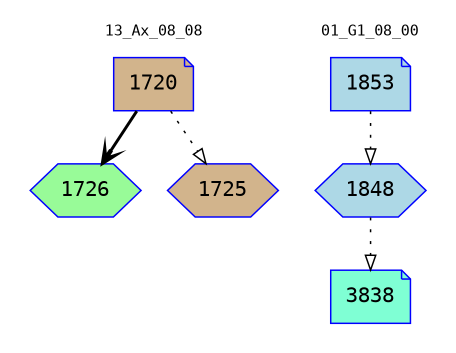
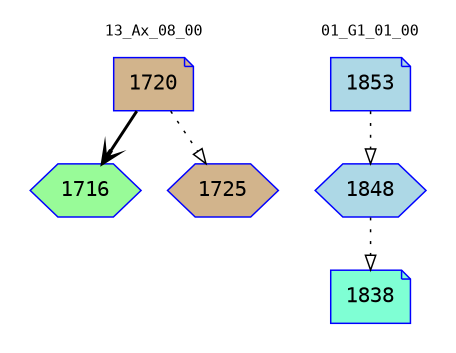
(154, 32) -> (154, 32)
(371, 32) -> (371, 32)
(86, 190) -> (86, 190)
(371, 297) -> (371, 297)
